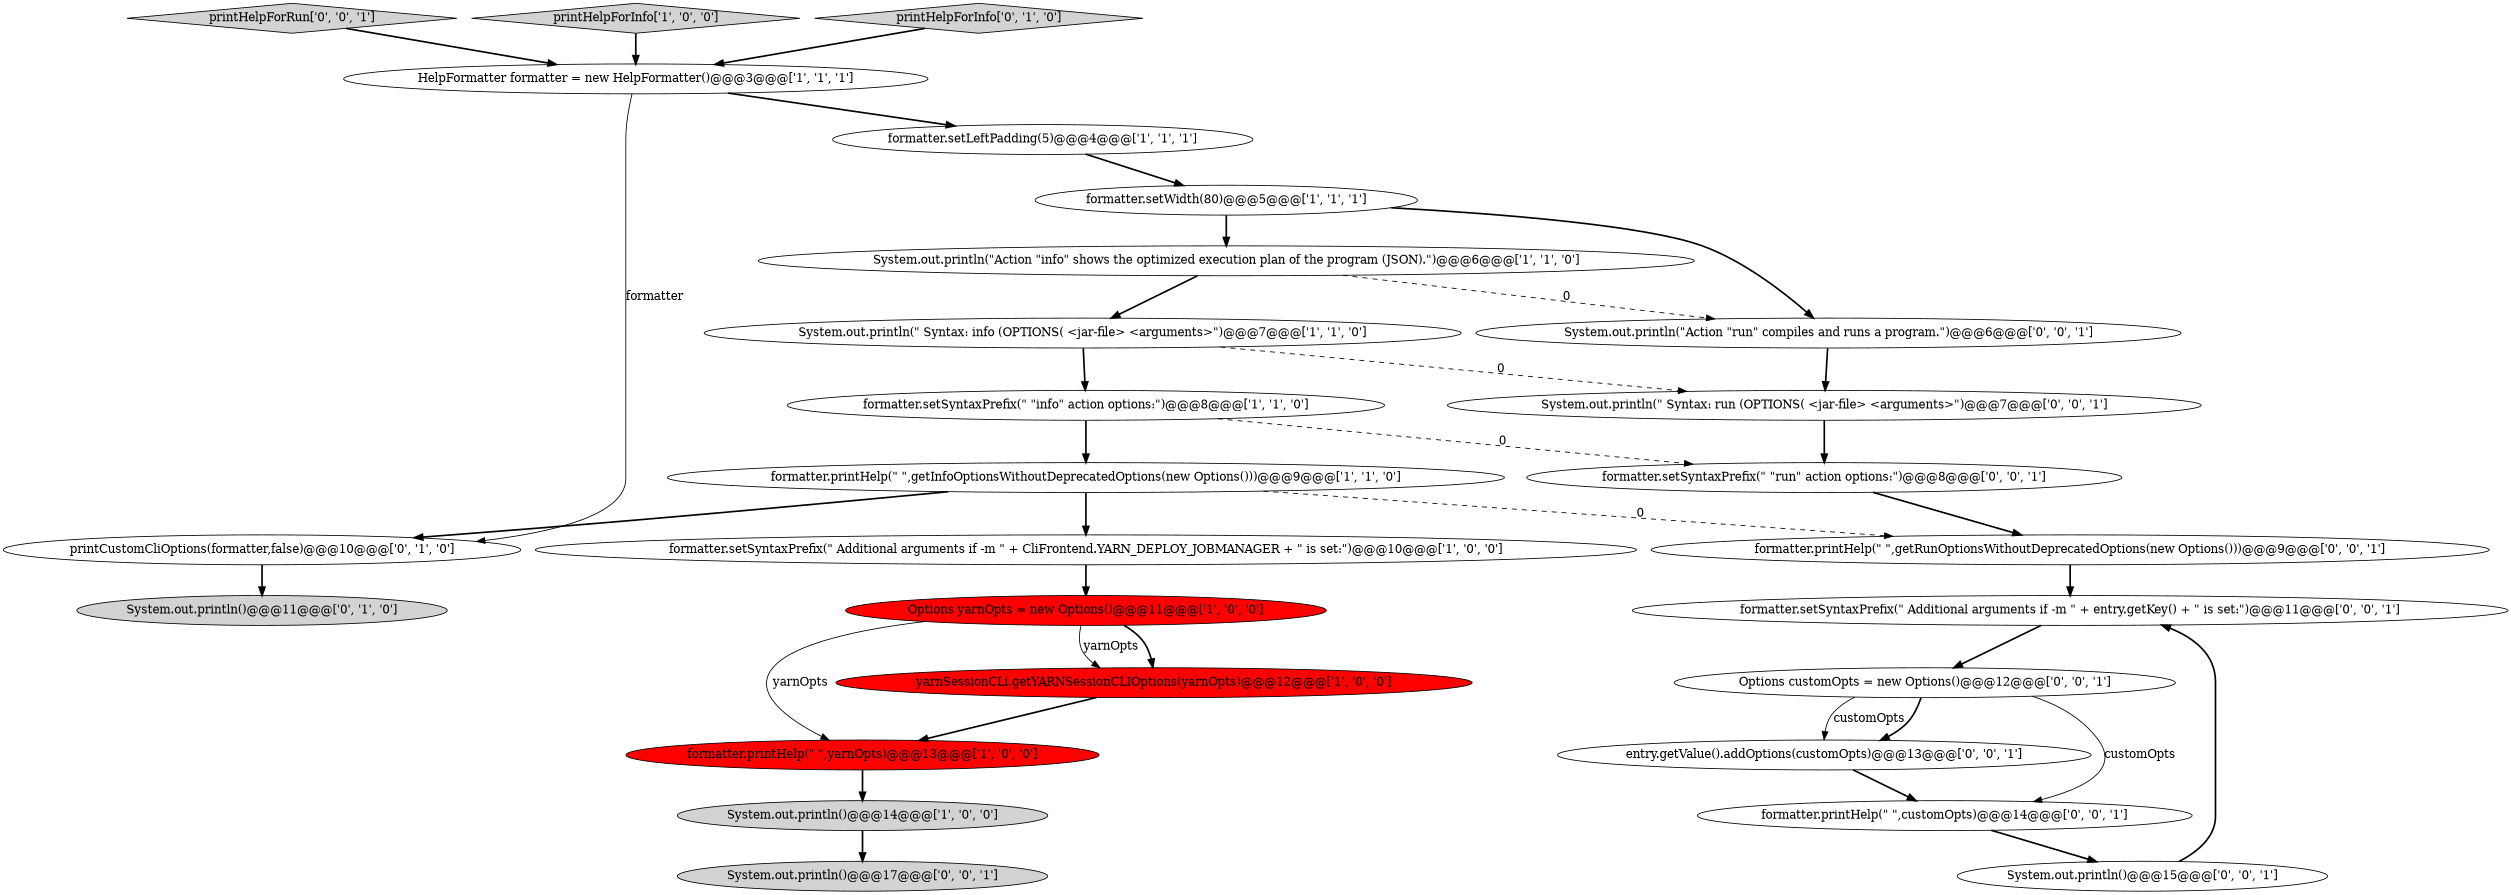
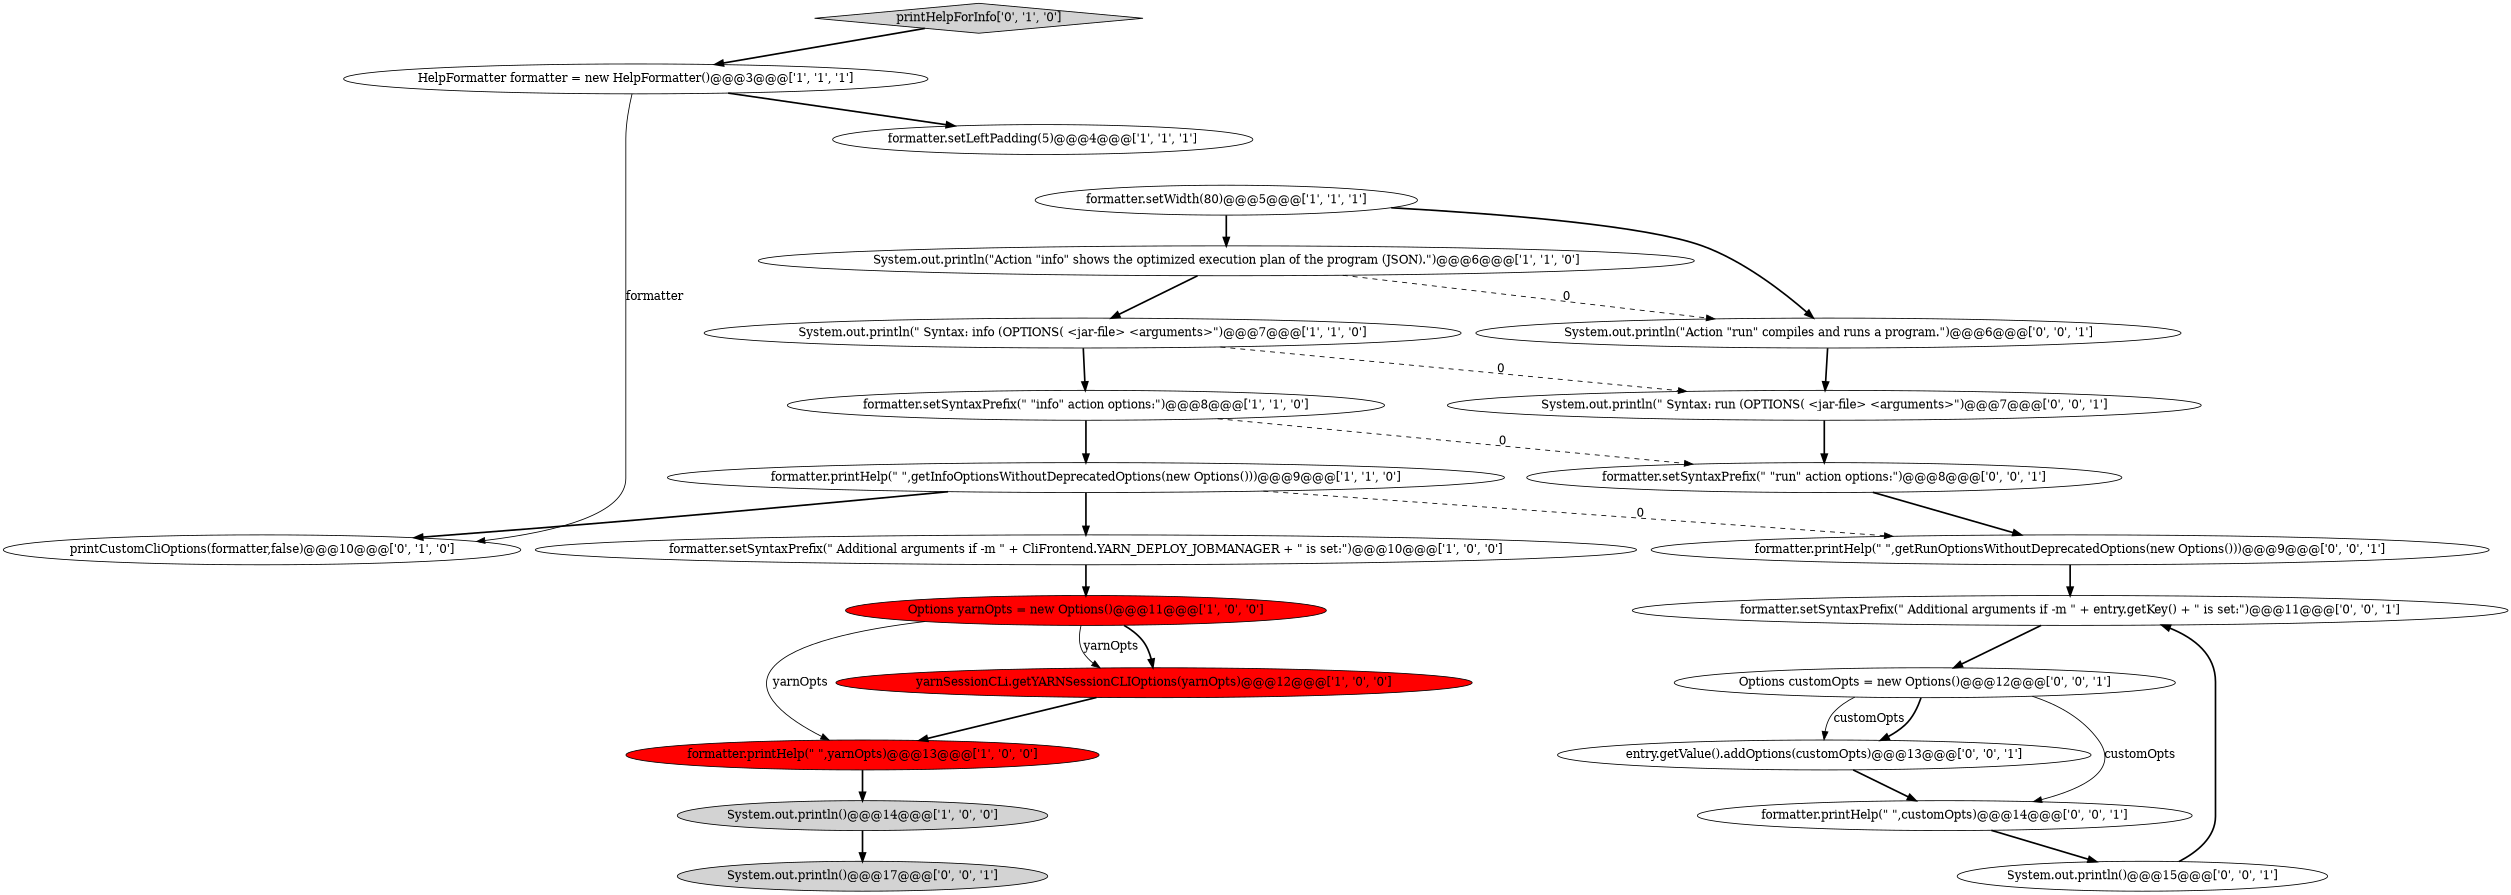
(292, 18) -> none
(636, 18) -> none
(1130, 169) -> none
(262, 610) -> none
